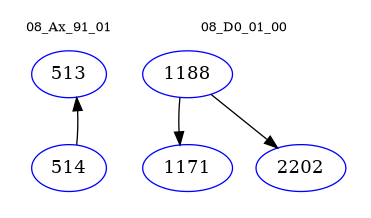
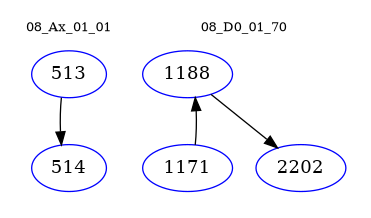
(69, 28) -> (69, 28)
(244, 28) -> (244, 28)
(179, 115) -> (196, 128)
(78, 128) -> (60, 115)
